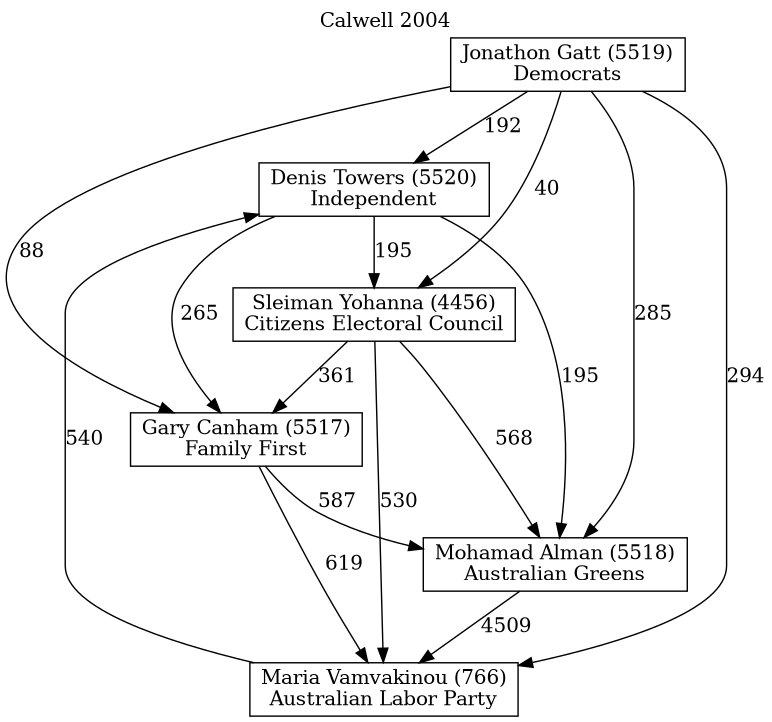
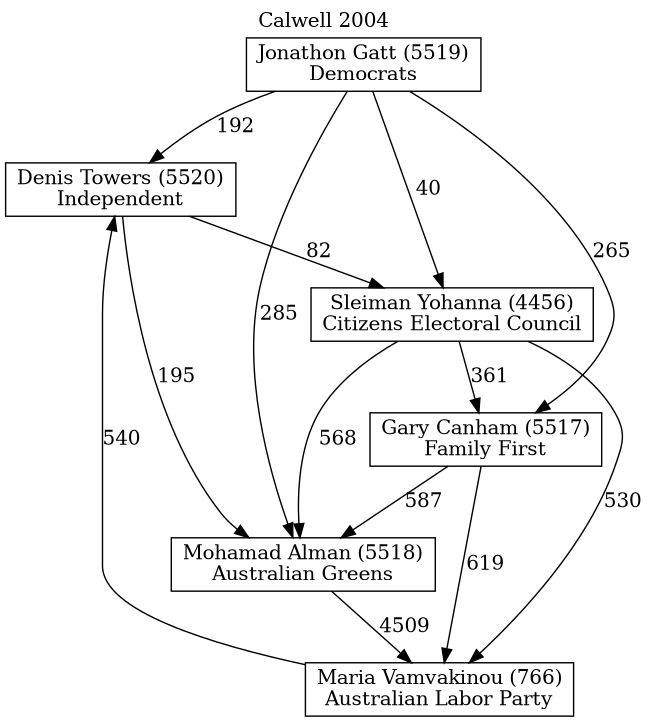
(32, 252) -> (612, 252)
(394, 252) -> (319, 252)
(179, 290) -> none
(727, 423) -> none
